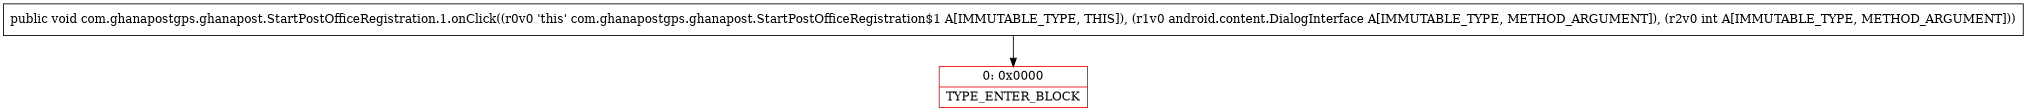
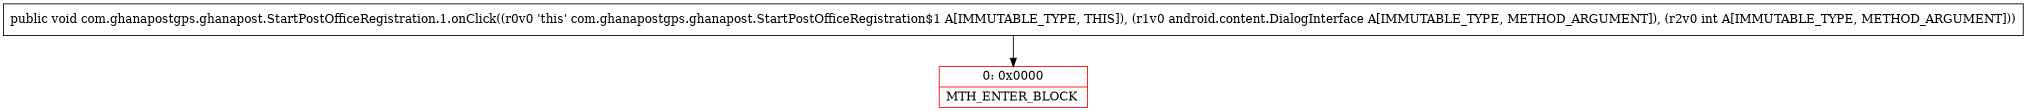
(1013, 97) -> (1012, 97)
